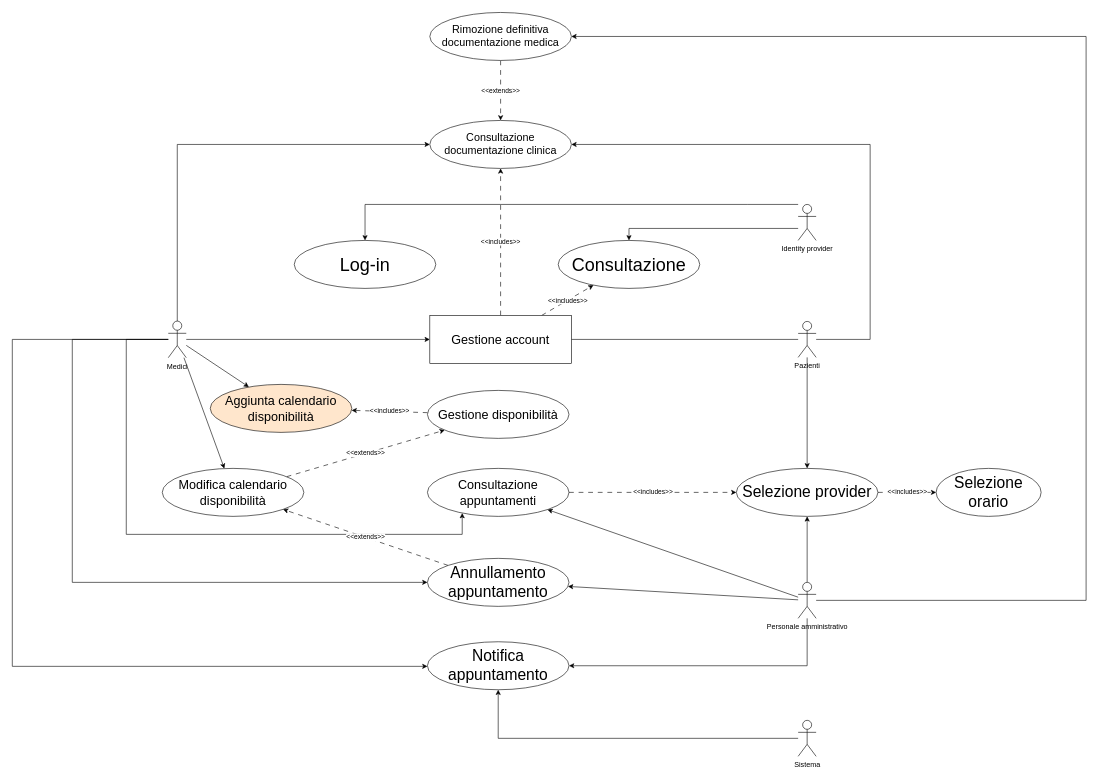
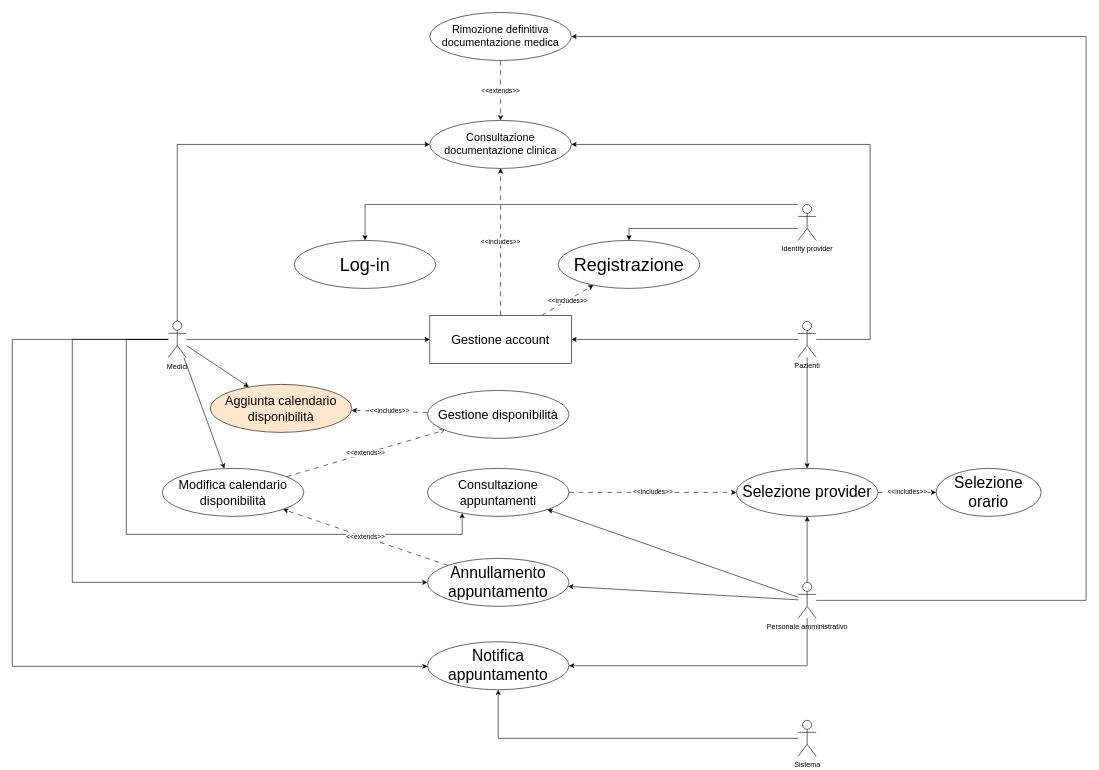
(629, 264) -> (629, 264)
(575, 339) -> (576, 339)
(439, 432) -> (441, 431)
